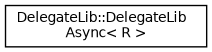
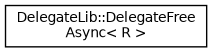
(106, 26) -> (106, 26)
